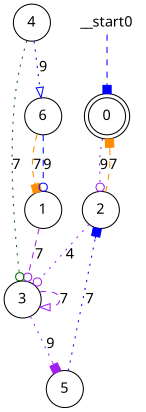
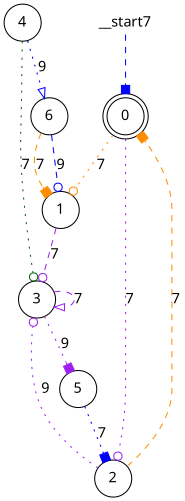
(107, 23) -> (126, 23)
none -> (94, 162)
(104, 165) -> (130, 299)
(70, 255) -> (46, 389)
